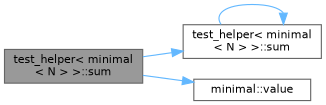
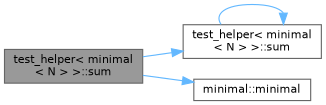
(252, 90) -> (252, 90)
